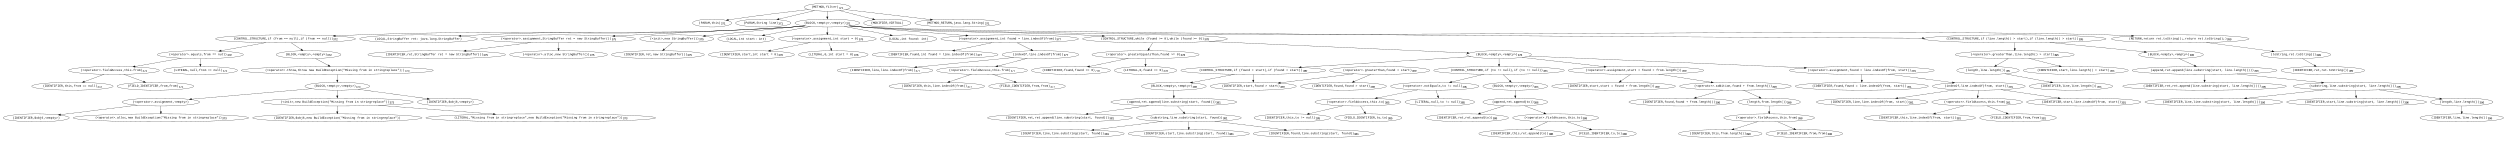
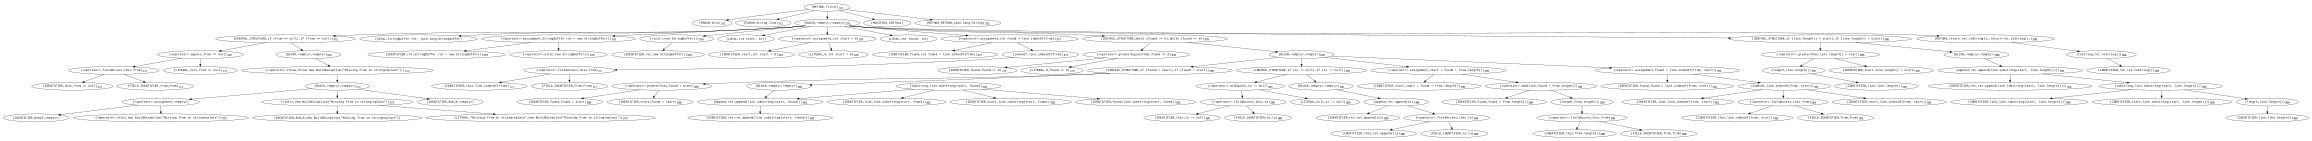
(885, 70) -> none
(1253, 77) -> (908, 79)
(1181, 109) -> (857, 94)
